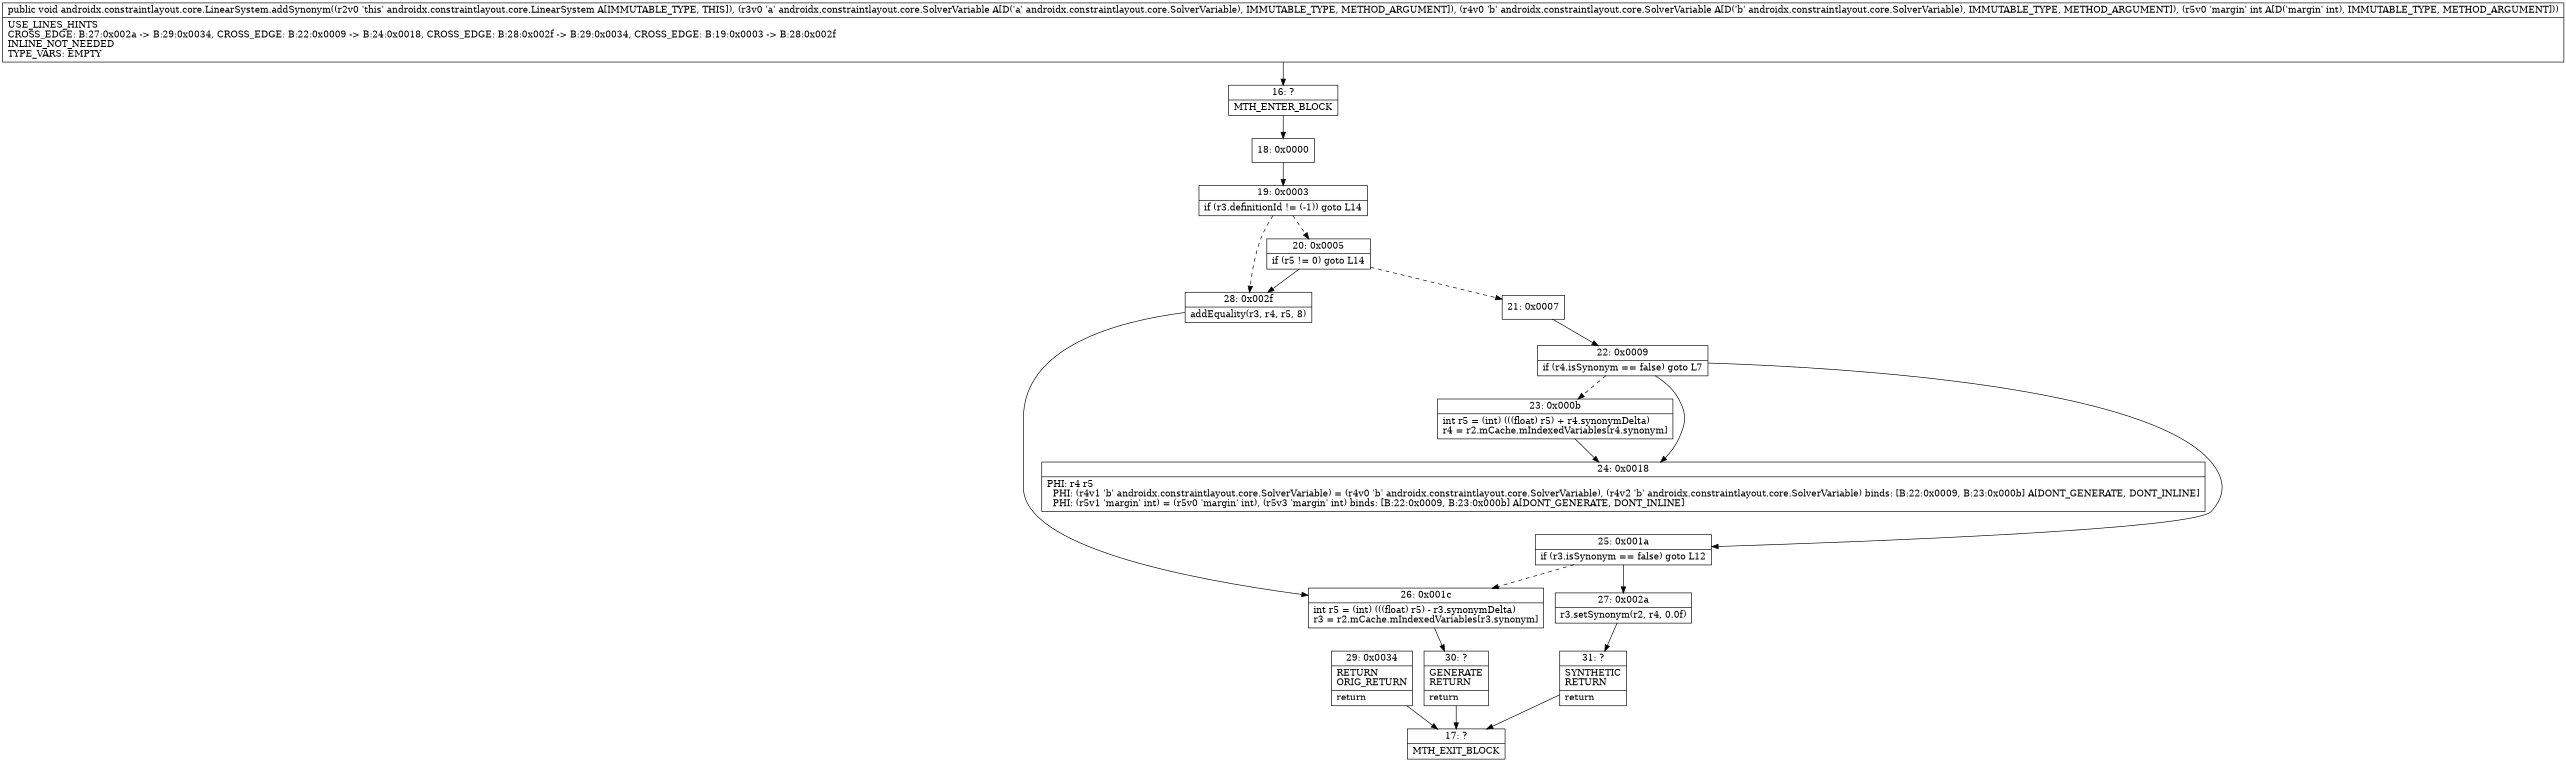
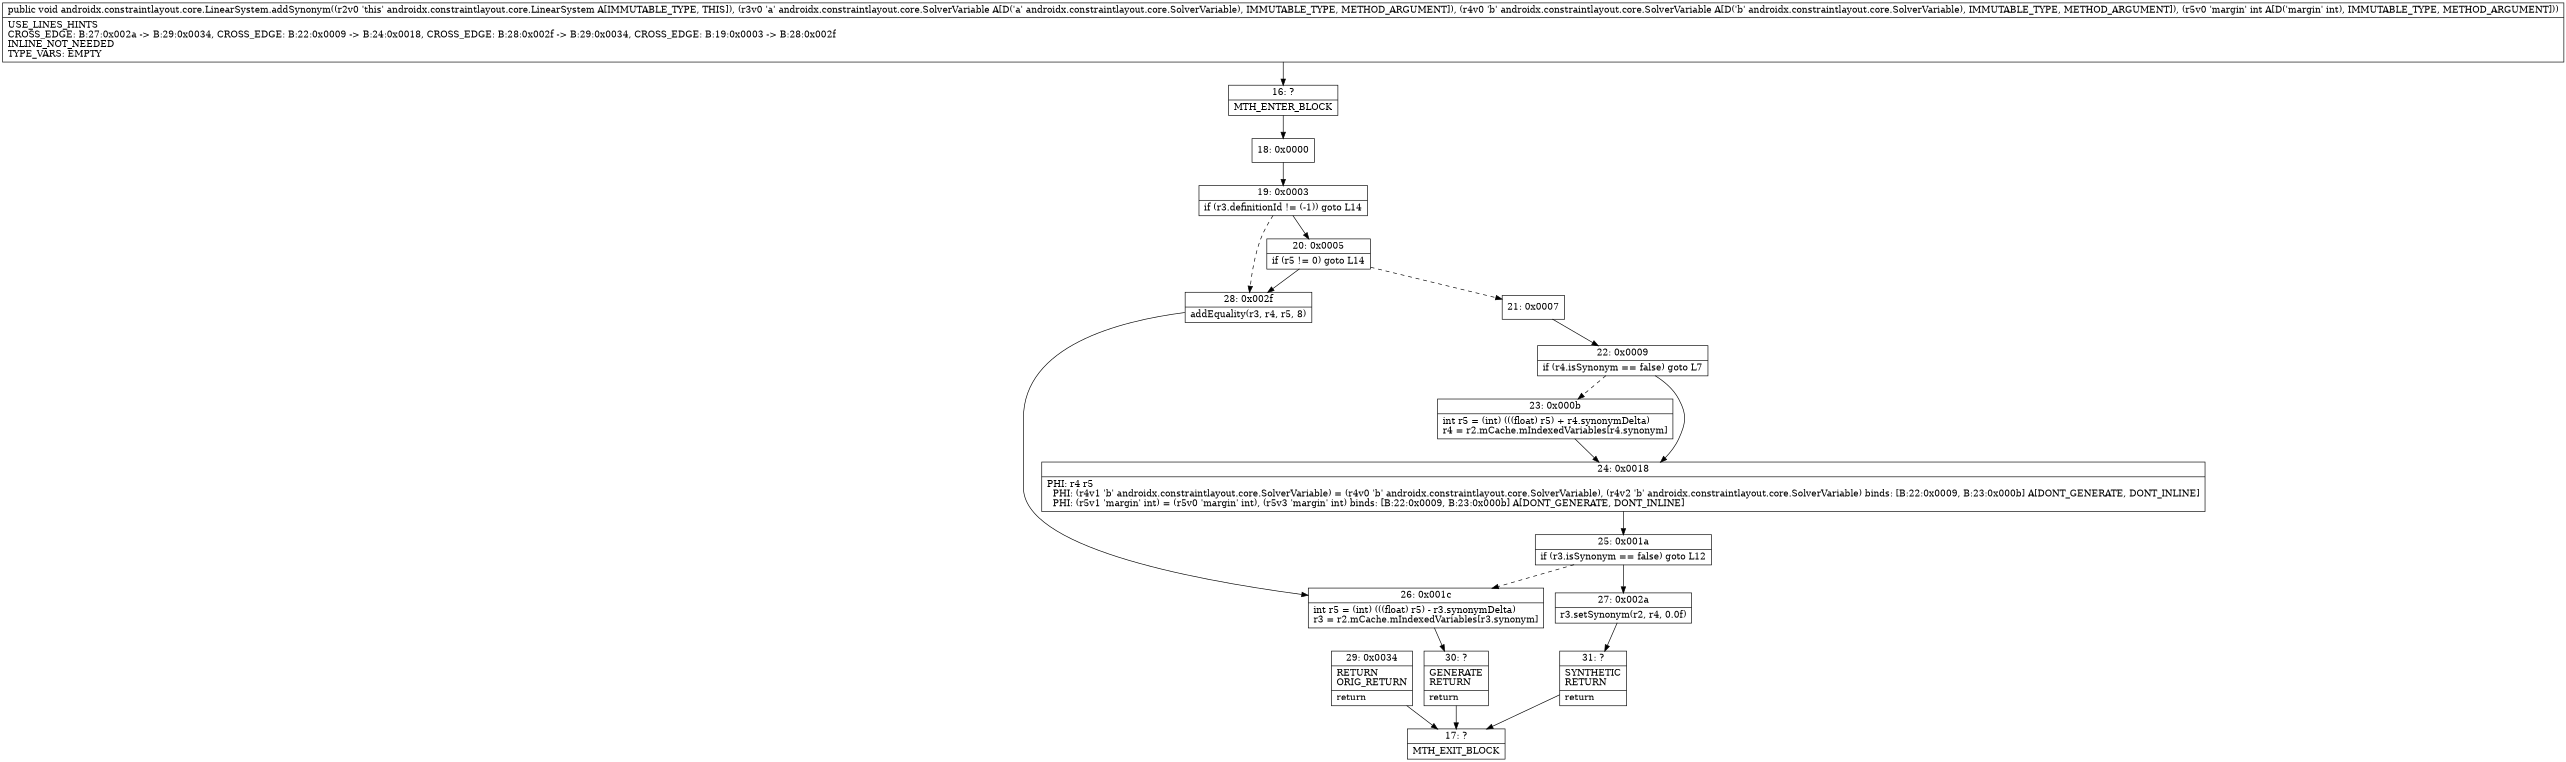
(1299, 225) -> (1299, 225)
(2219, 475) -> (1623, 520)
